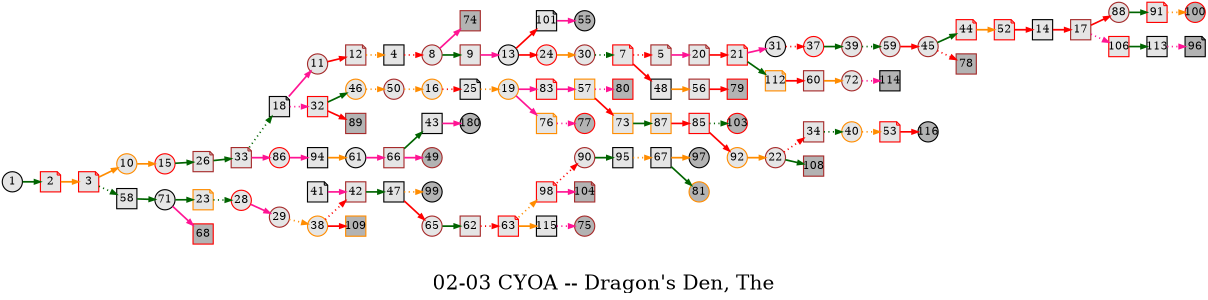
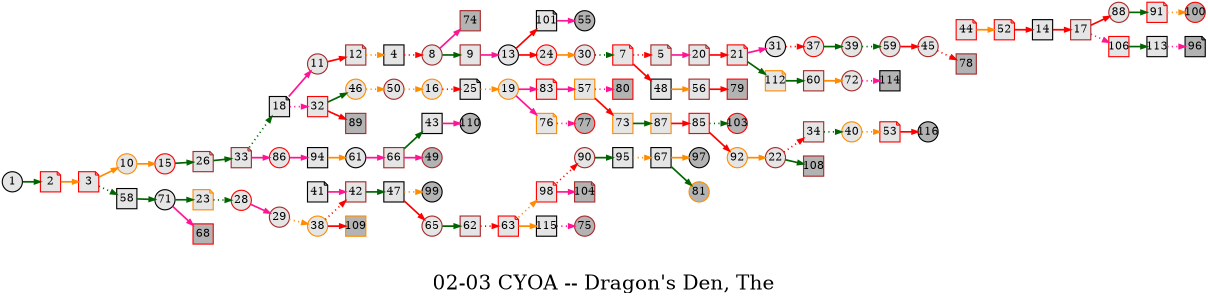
(944, 40) -> none
(792, 81) -> (792, 81)
(470, 123) -> (470, 123)
